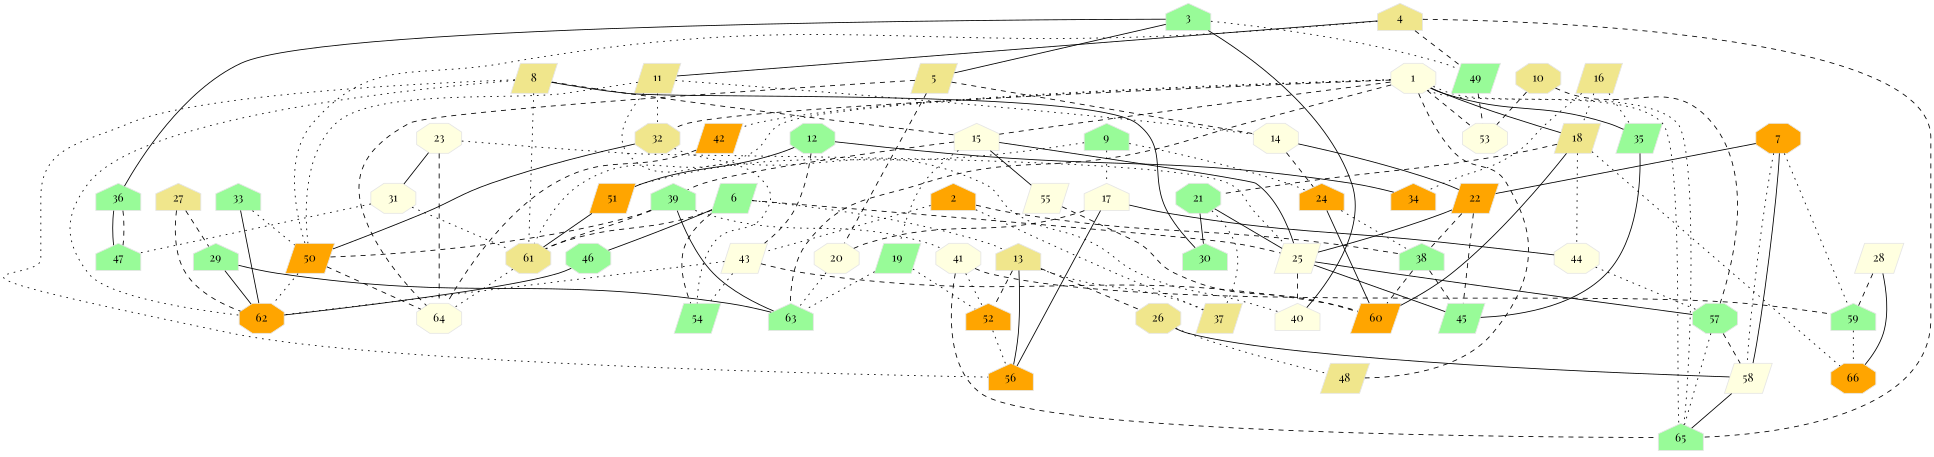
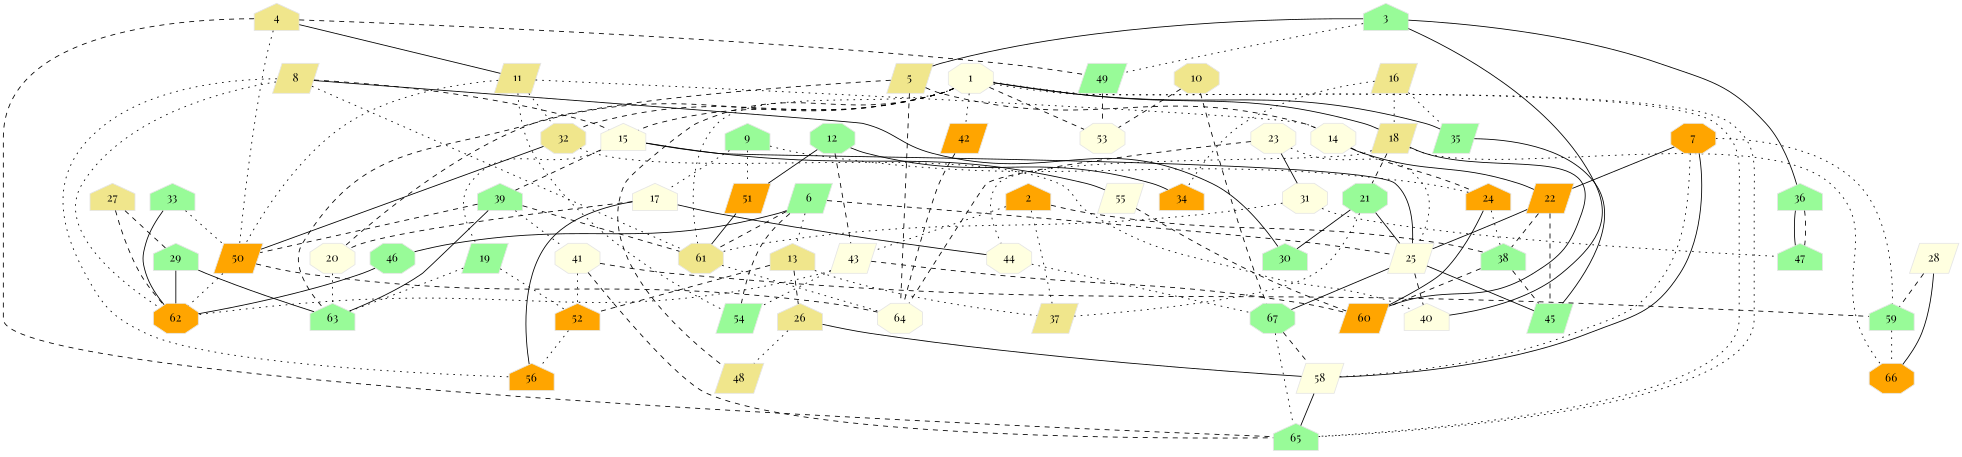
(1019, 318) -> none
(1158, 318) -> (800, 318)
(1715, 318) -> (1272, 318)
